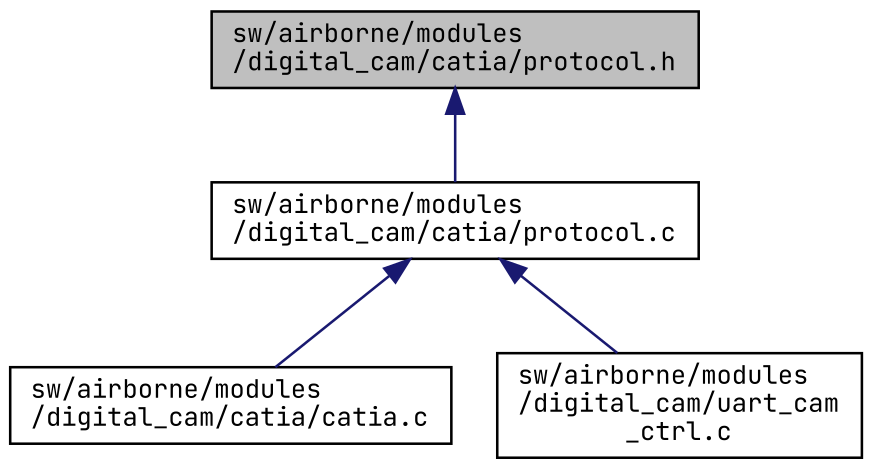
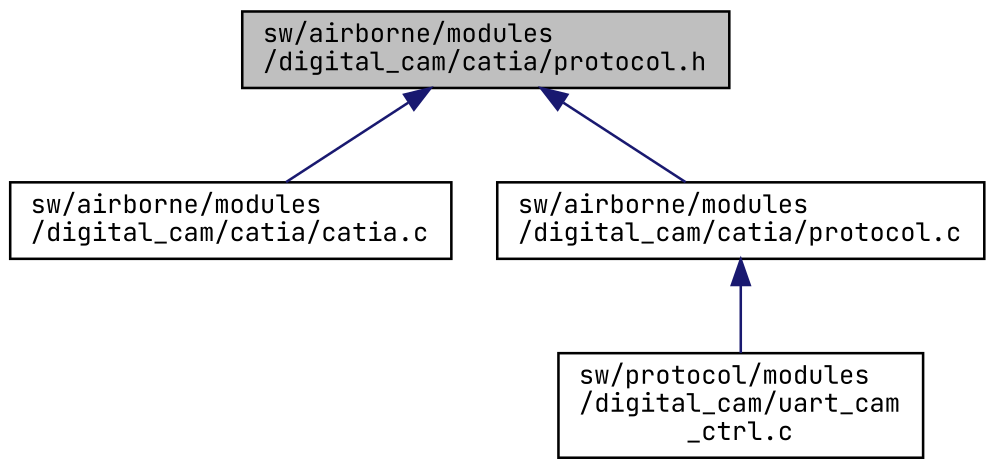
(332, 322) -> (347, 142)
(680, 405) -> (741, 405)
